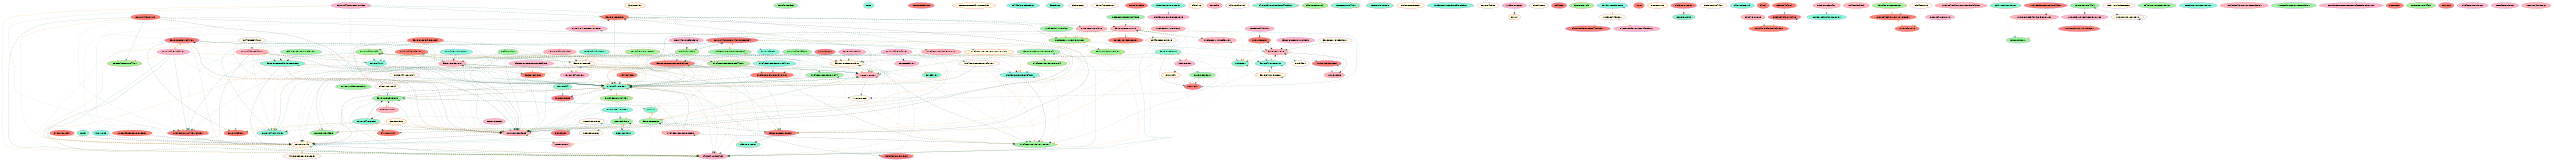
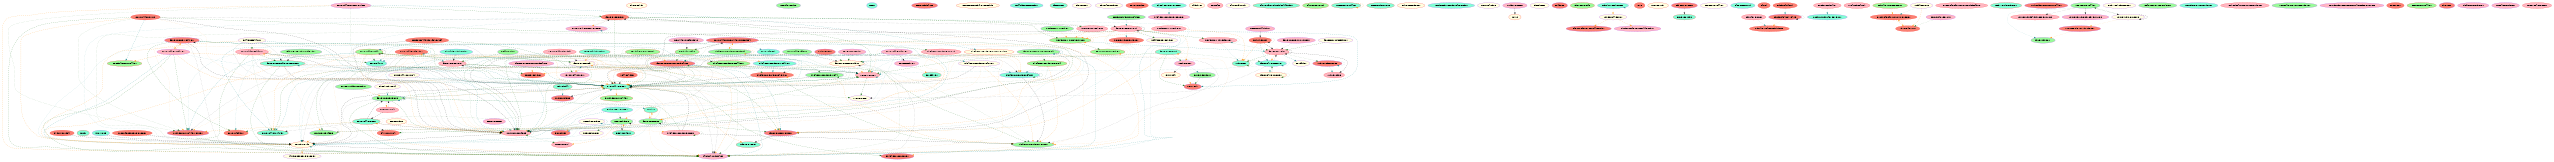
(425, 40) -> (427, 40)
